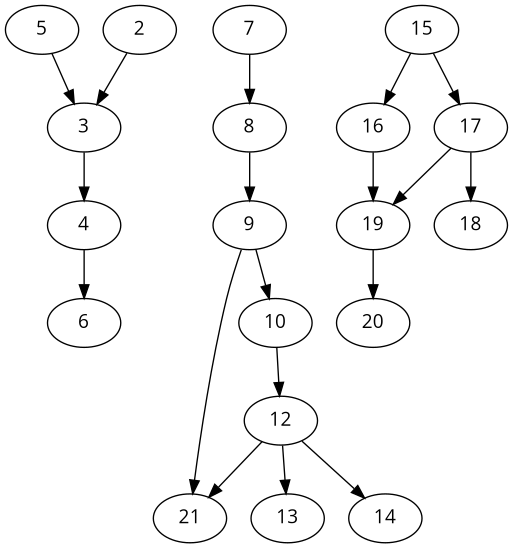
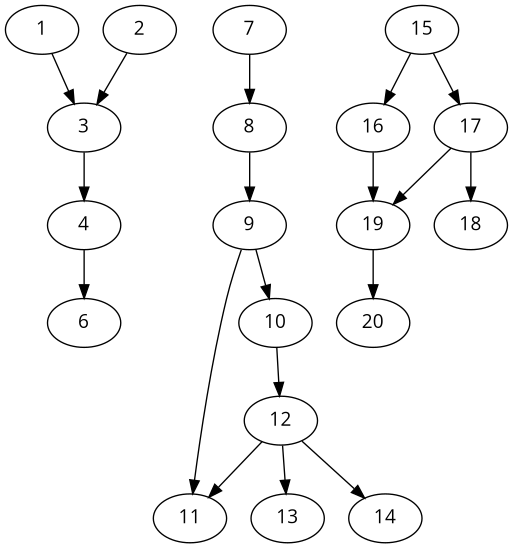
(42, 30) -> (42, 30)
(190, 518) -> (190, 518)
